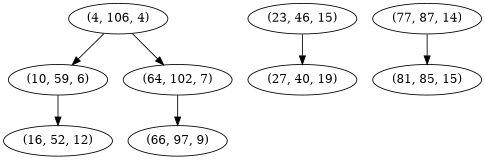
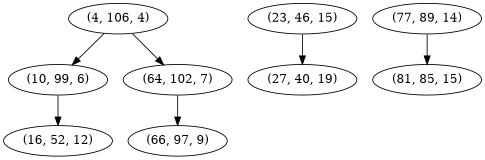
(427, 19) -> (427, 19)
(58, 80) -> (58, 80)
